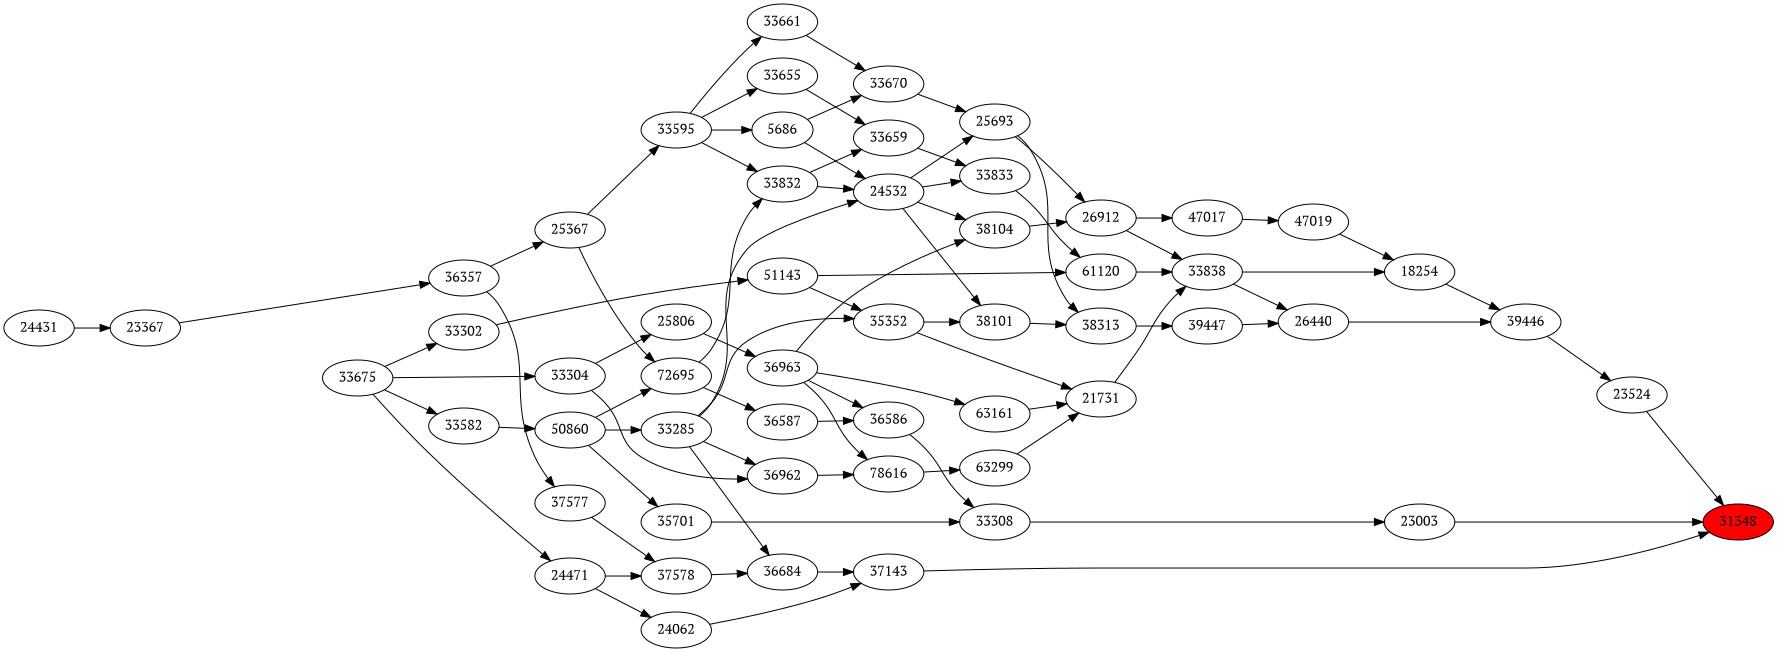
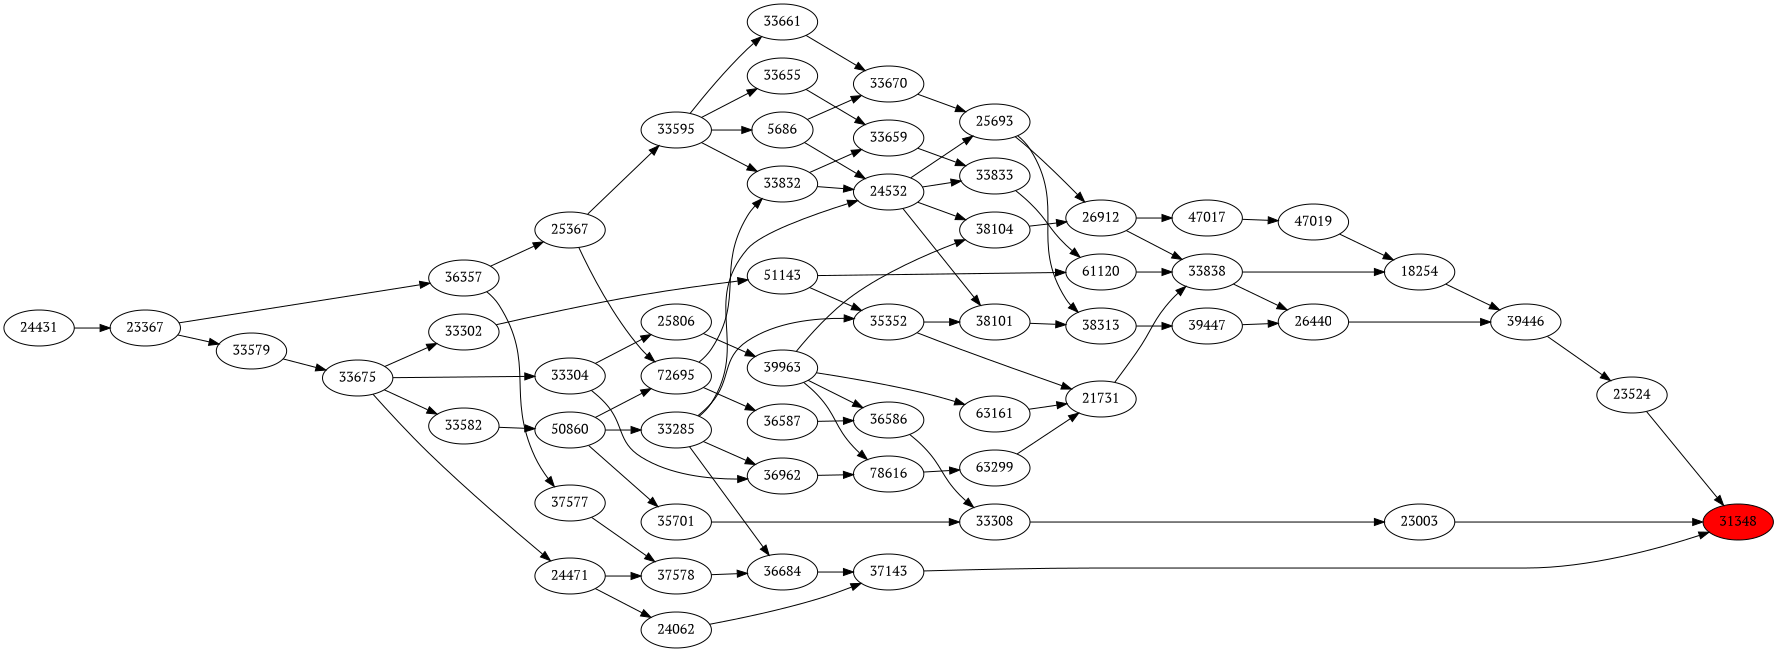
none -> (251, 351)
(782, 368) -> (782, 368)
